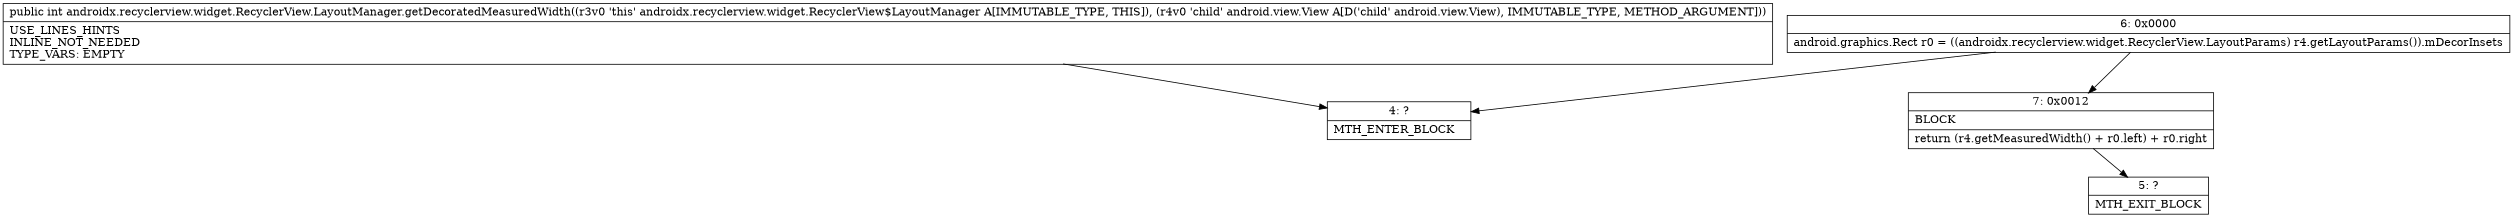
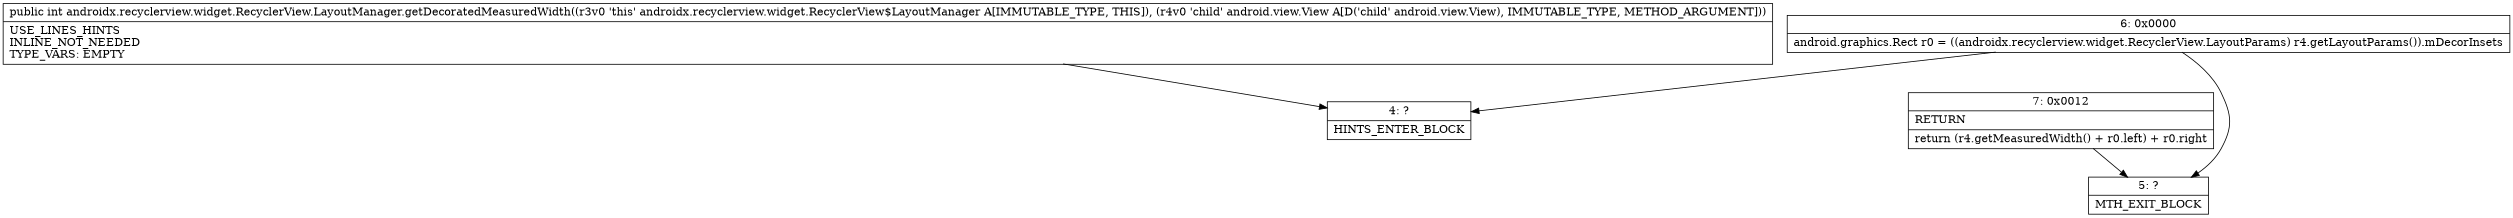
(2113, 70) -> (2228, 109)
(1935, 120) -> (1940, 120)
(1394, 130) -> (1399, 130)
